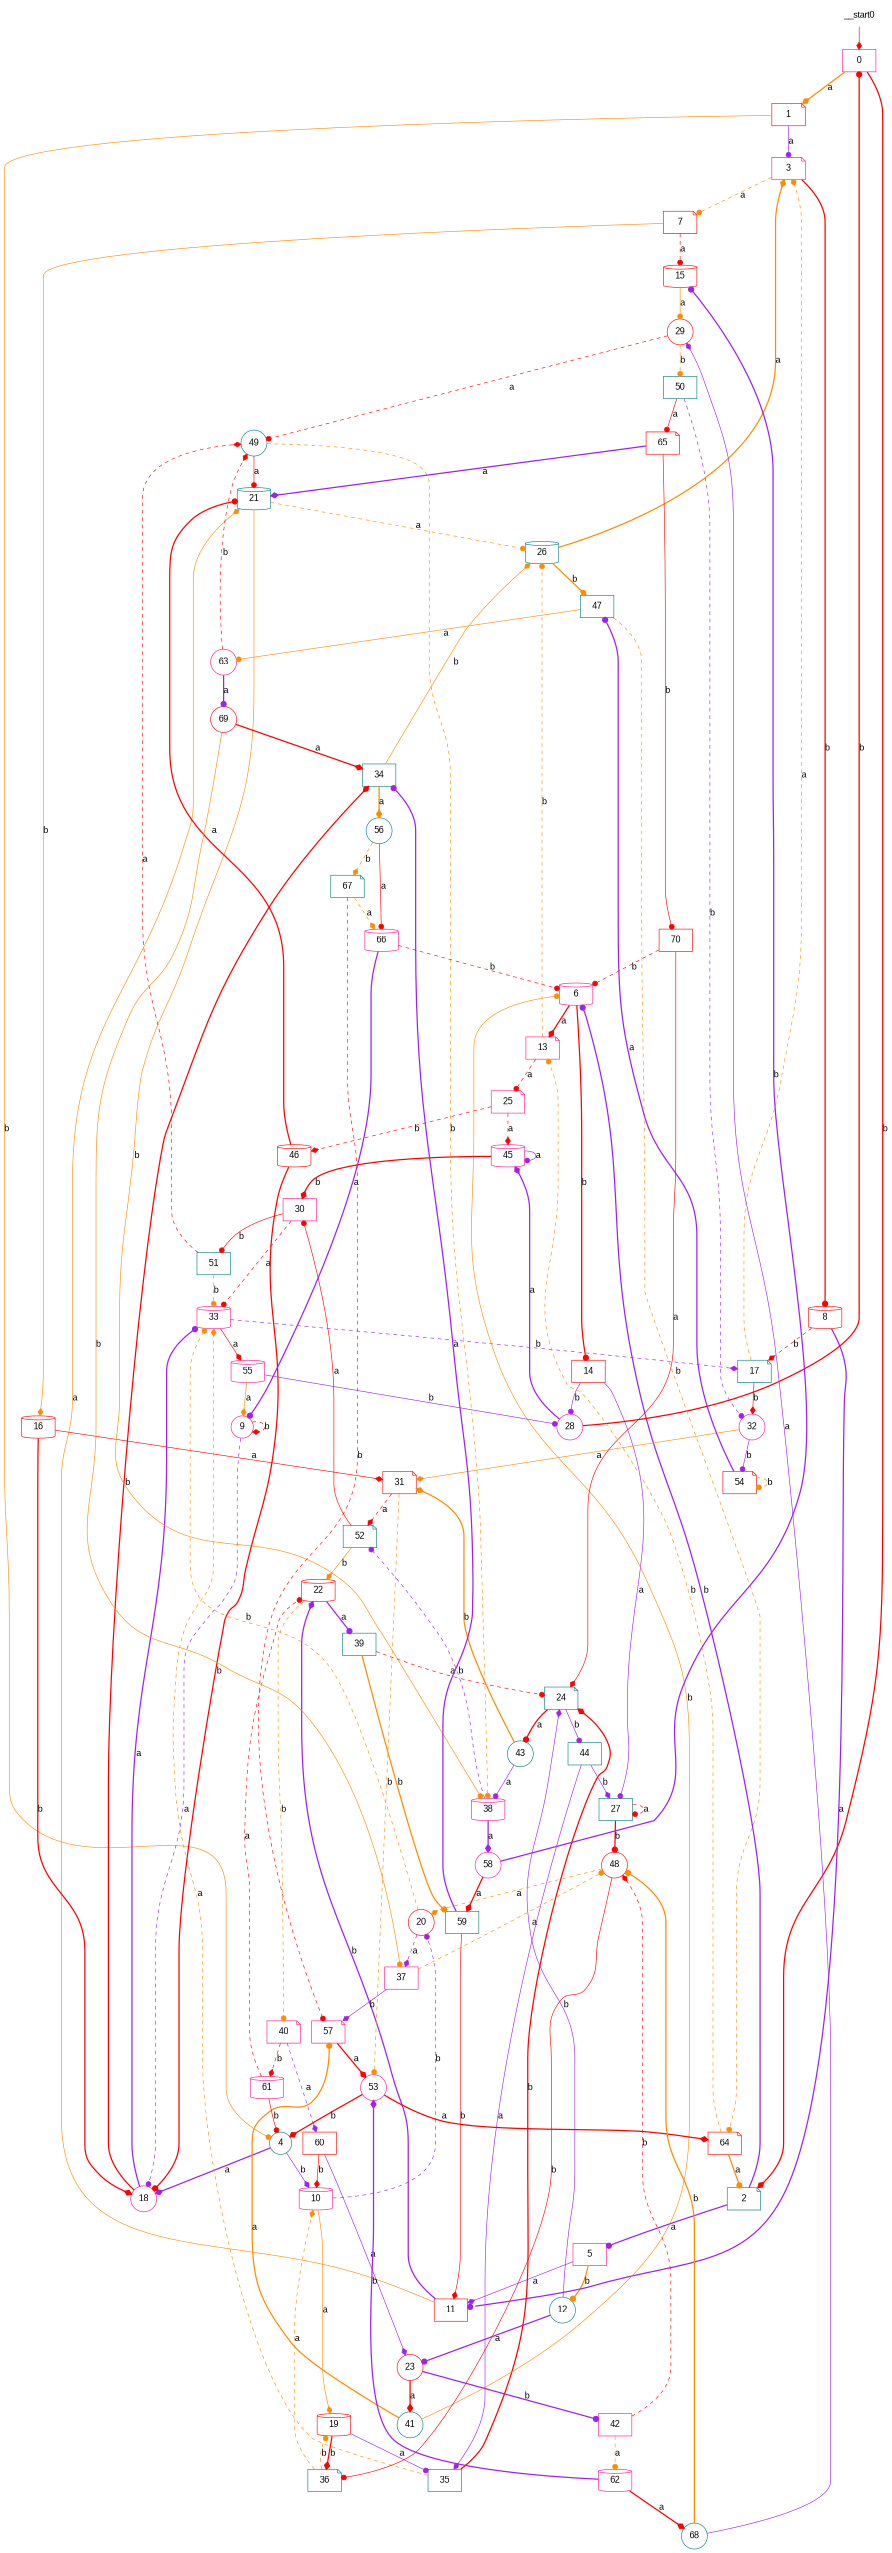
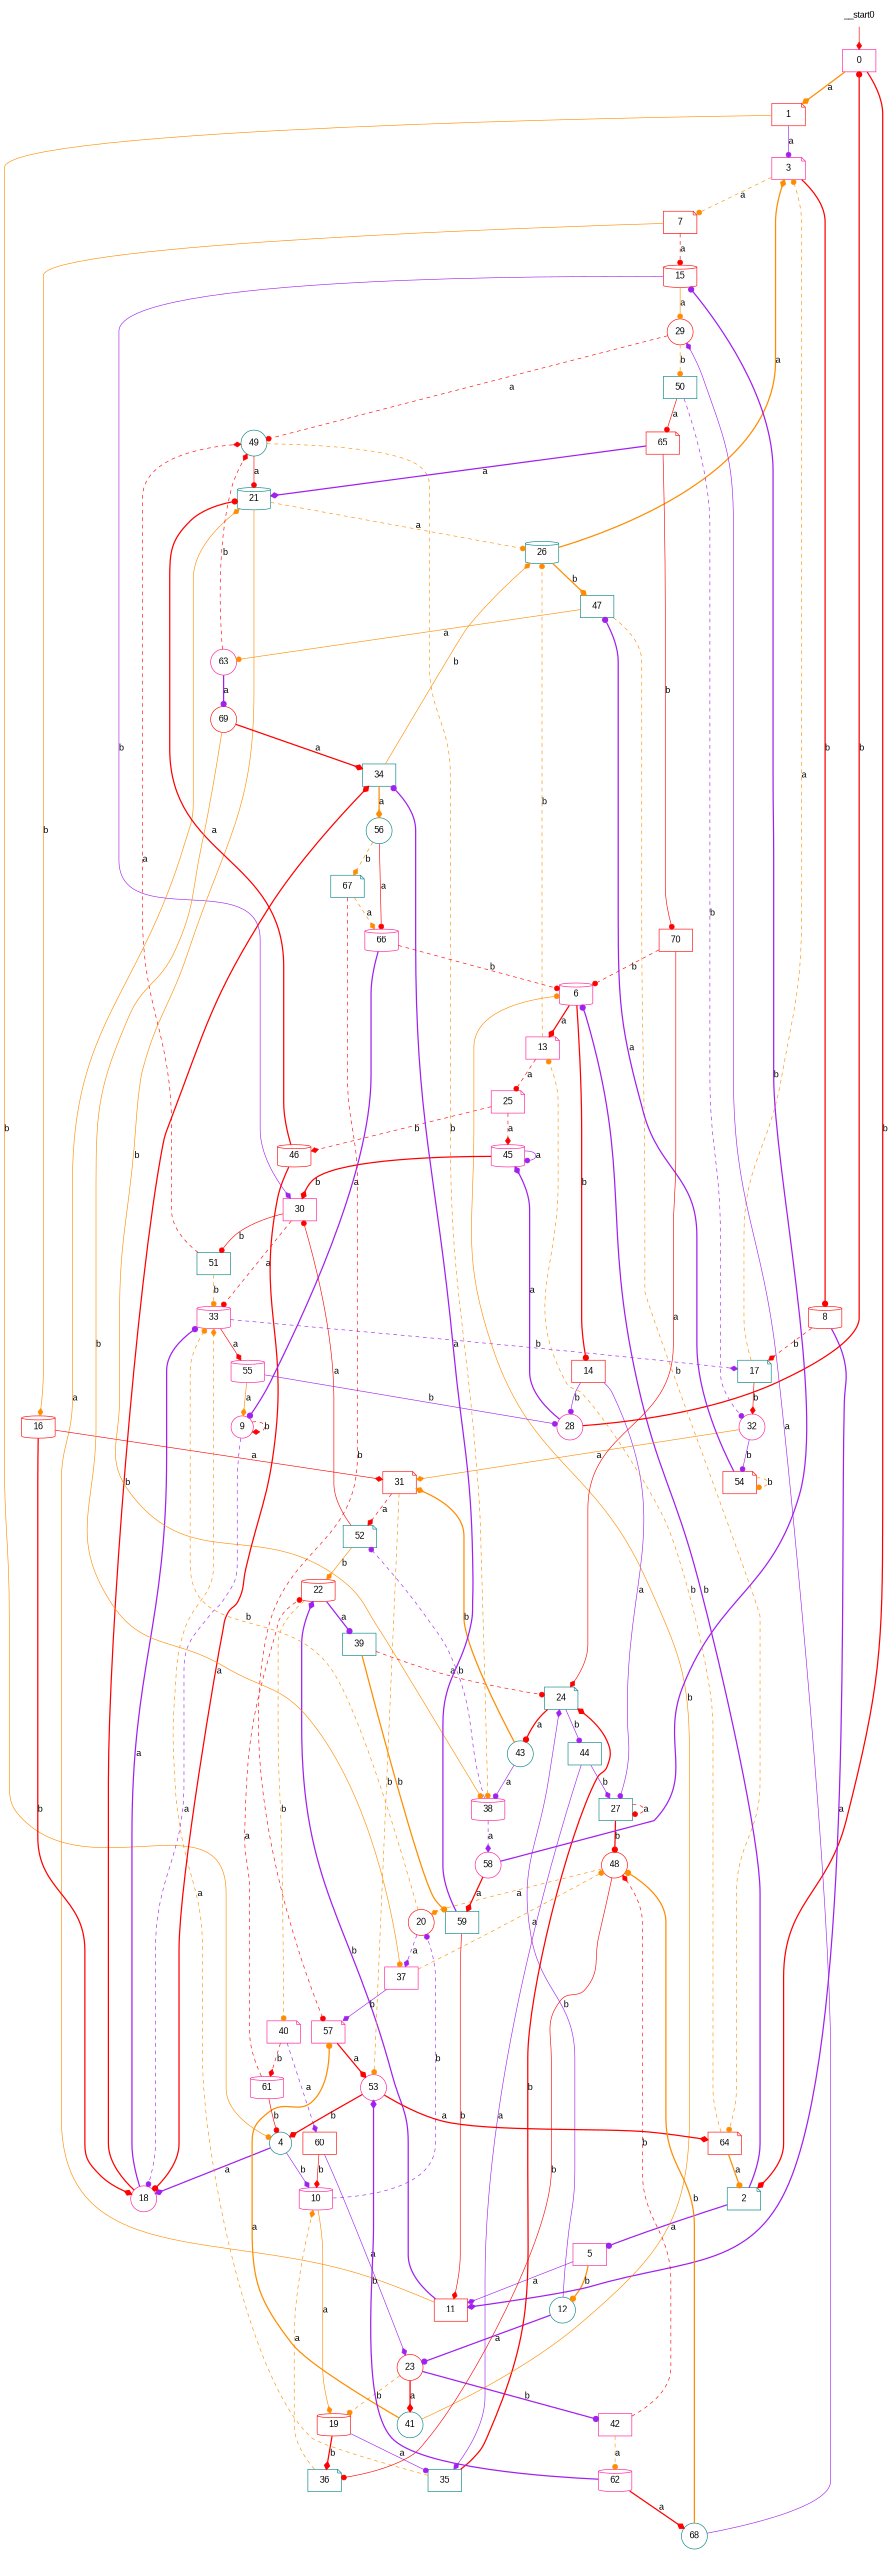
none -> (119, 539)
(219, 1671) -> (219, 1671)
(488, 1833) -> (488, 1833)
(832, 1933) -> (832, 1933)
(321, 2455) -> (379, 2391)
